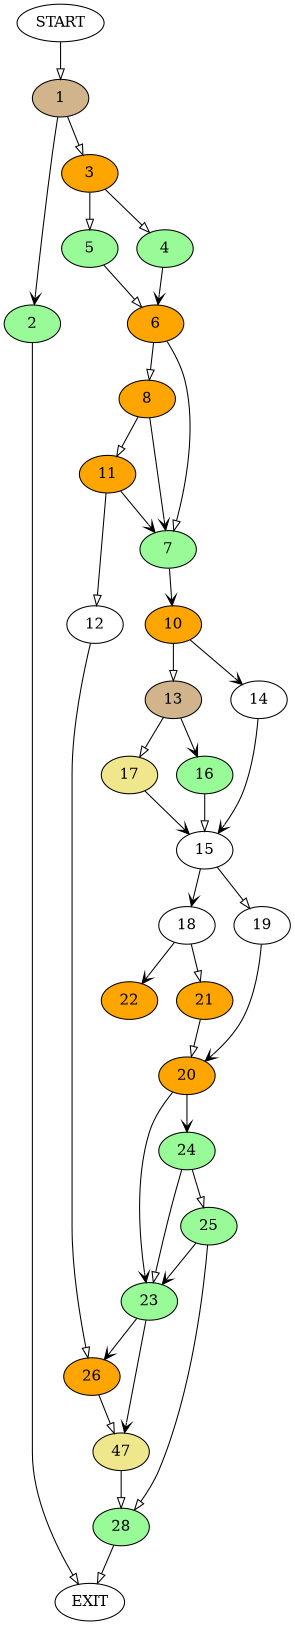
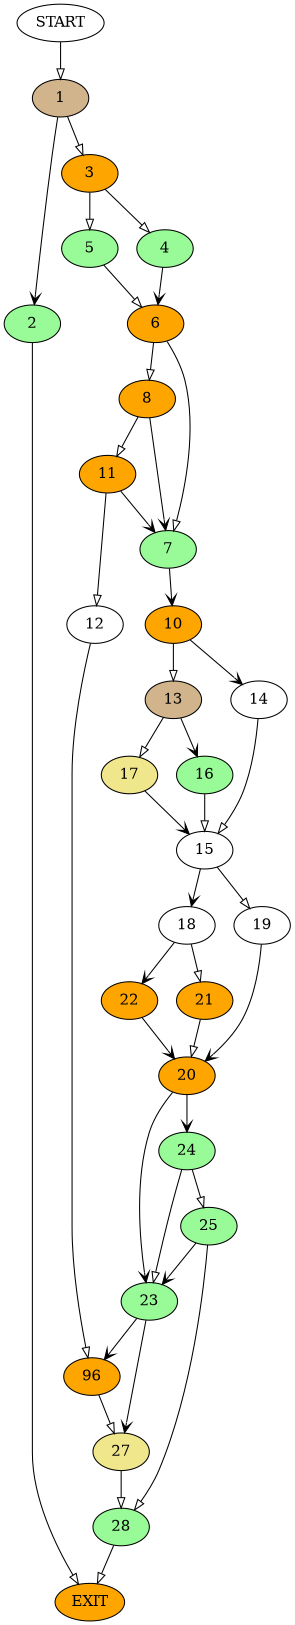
(249, 774) -> (249, 774)
none -> (155, 1034)
(92, 1377) -> (92, 1377)
(121, 1452) -> (121, 1452)
(90, 1602) -> (90, 1602)
